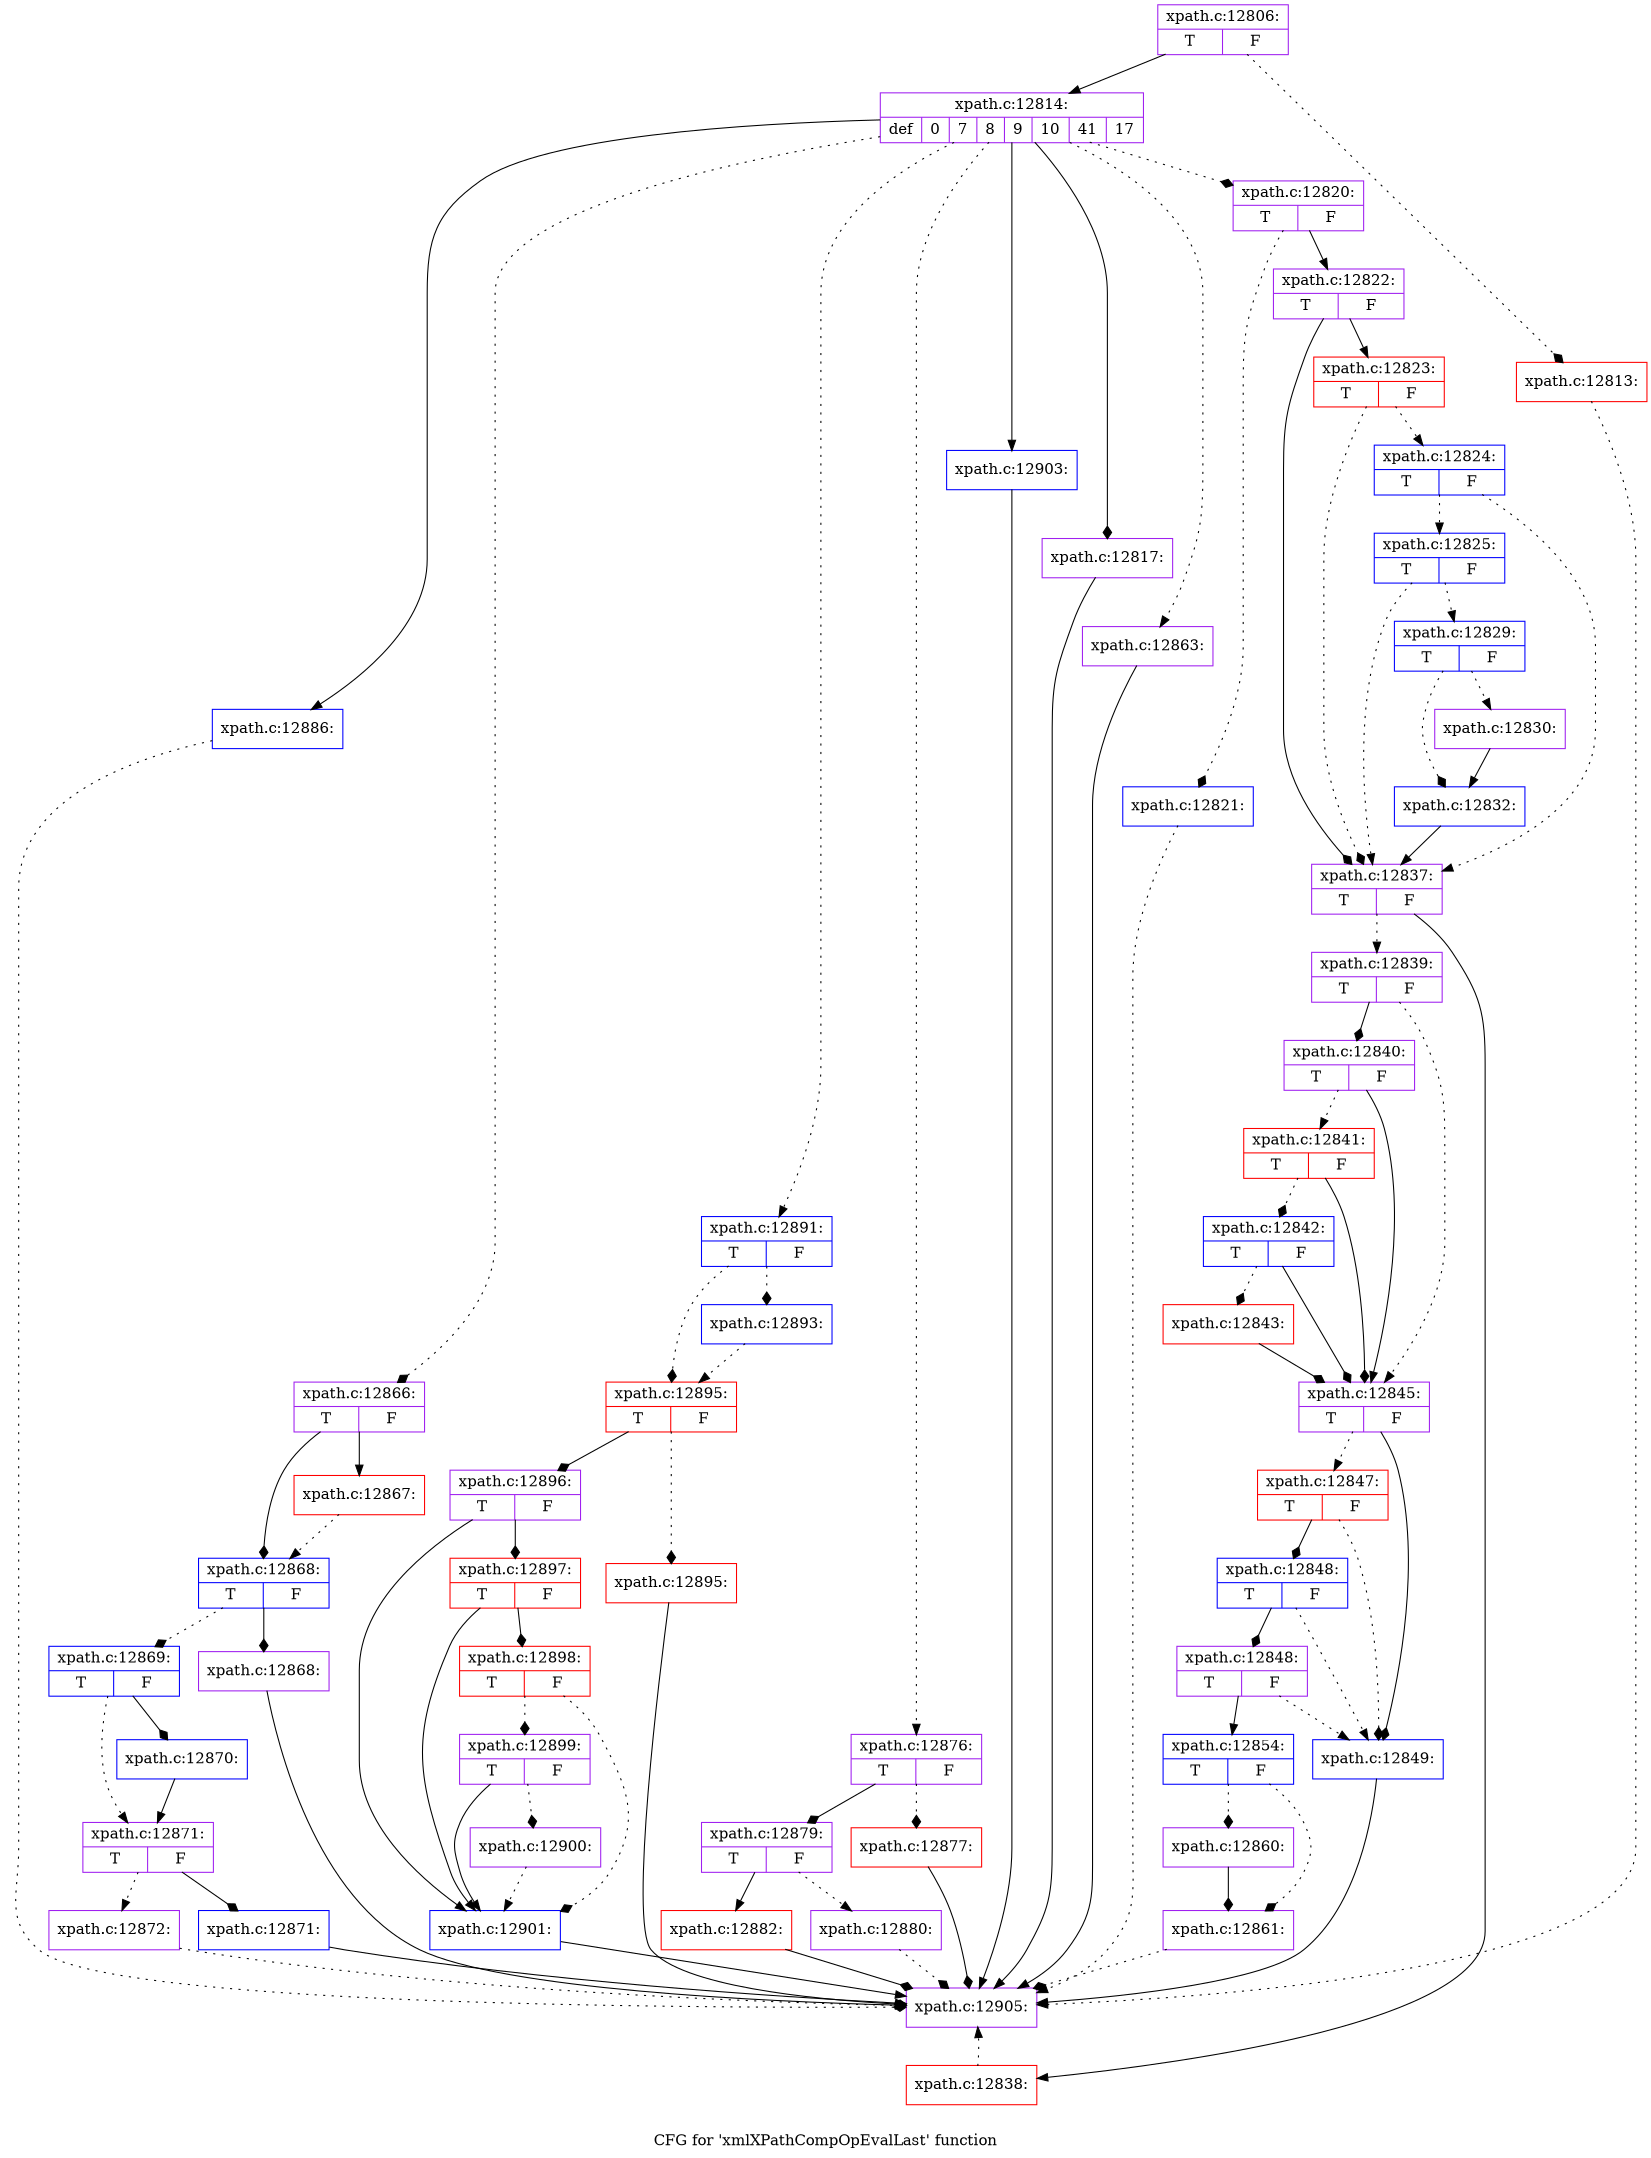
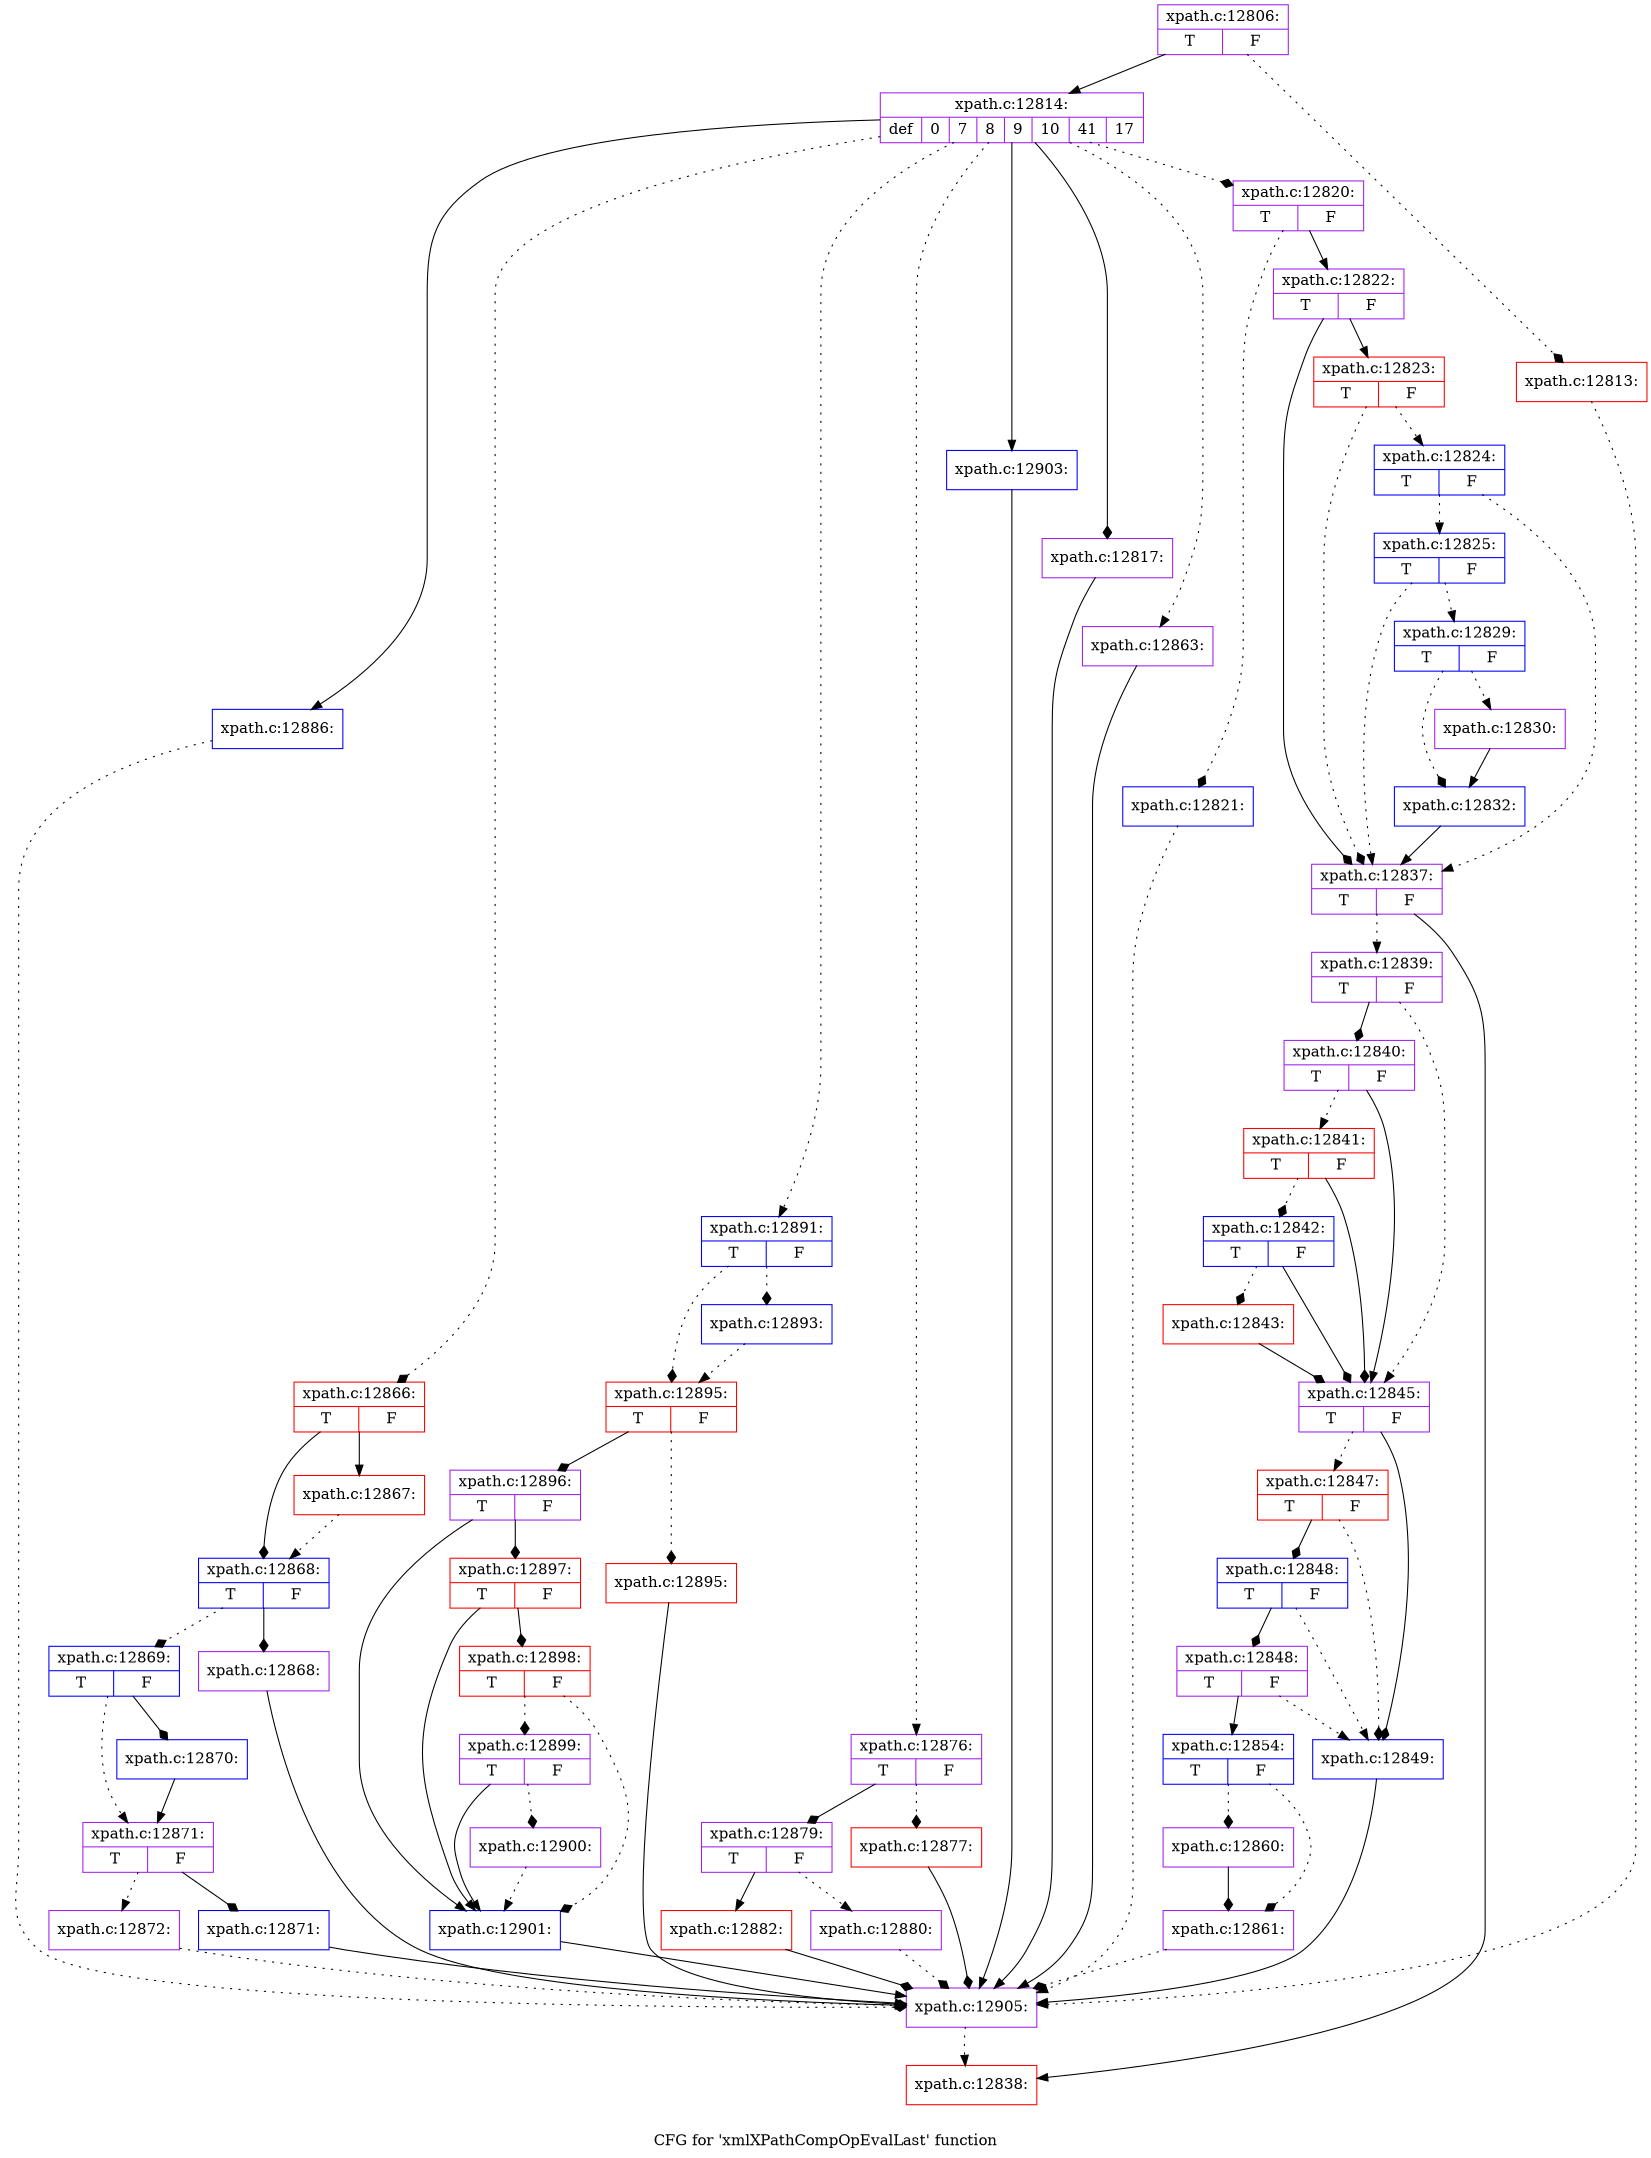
(359, 1407) -> (359, 1407)
(979, 2052) -> (964, 2041)
